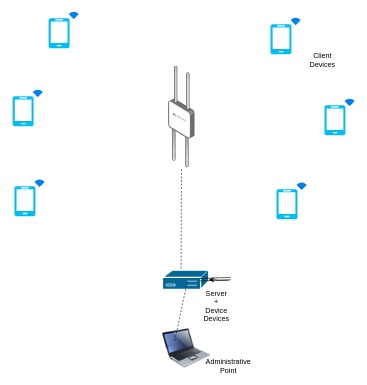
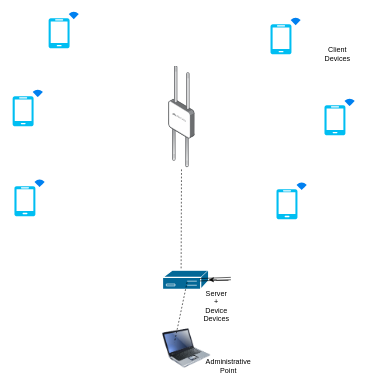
(323, 60) -> (338, 54)
